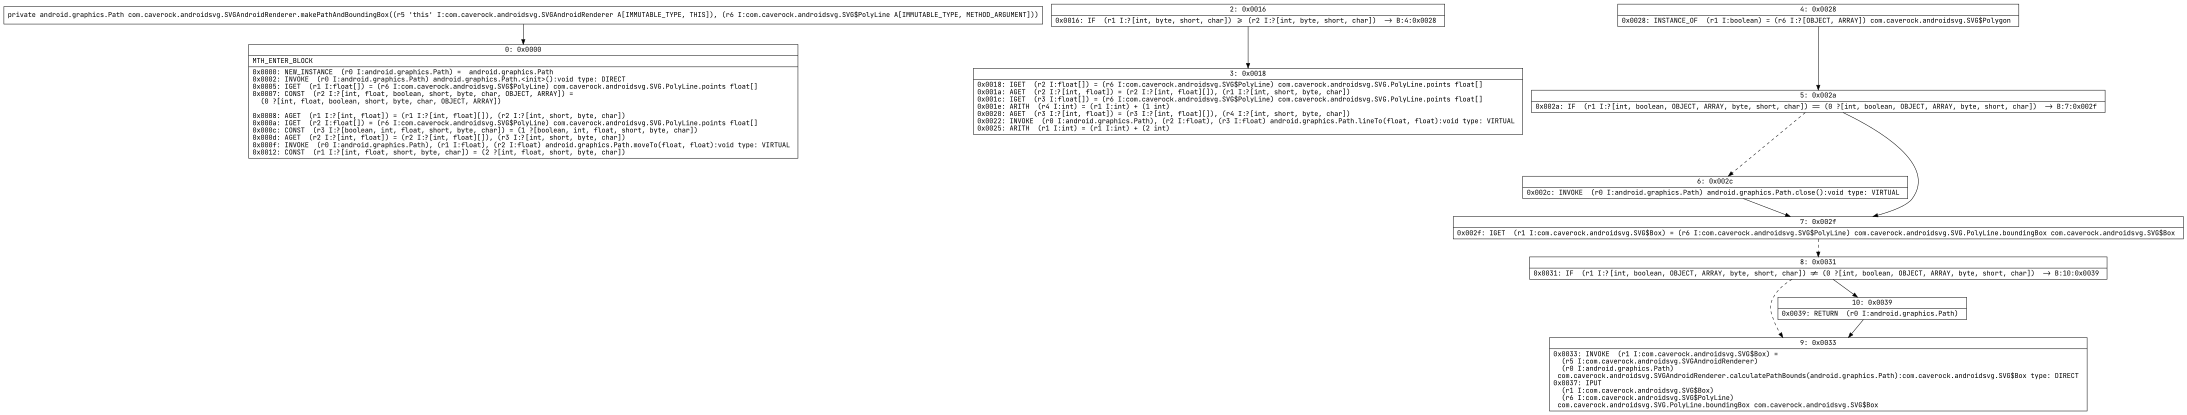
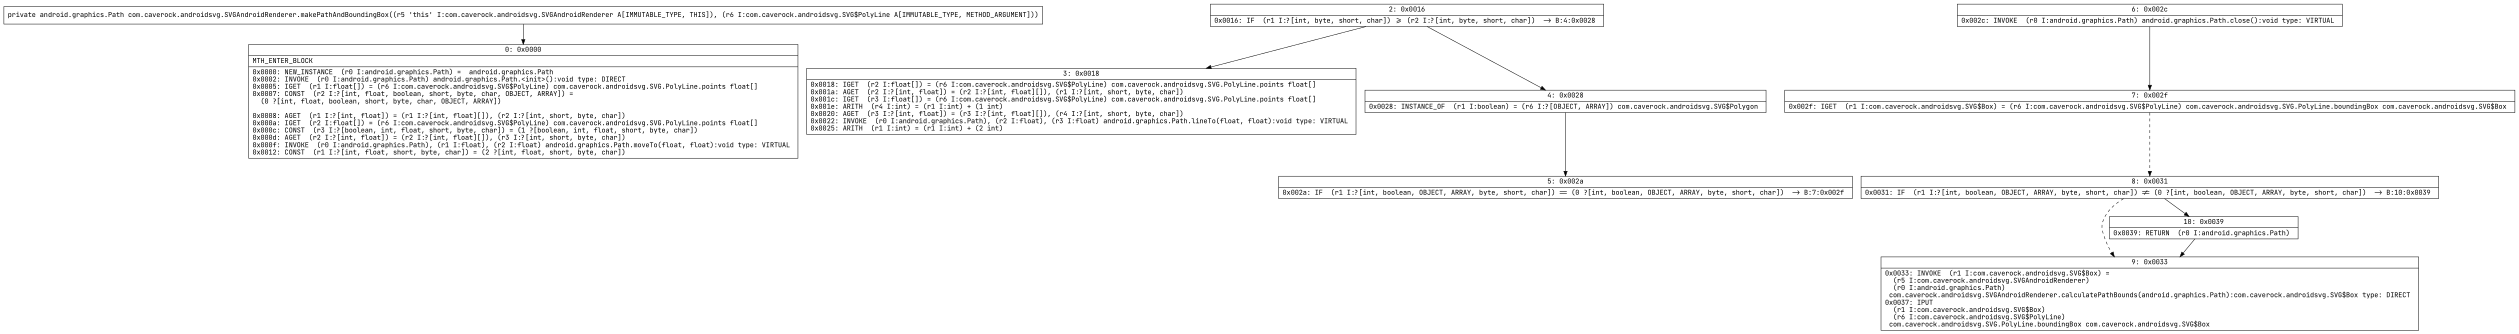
none -> (1484, 57)
(1769, 143) -> none
(1909, 159) -> none
